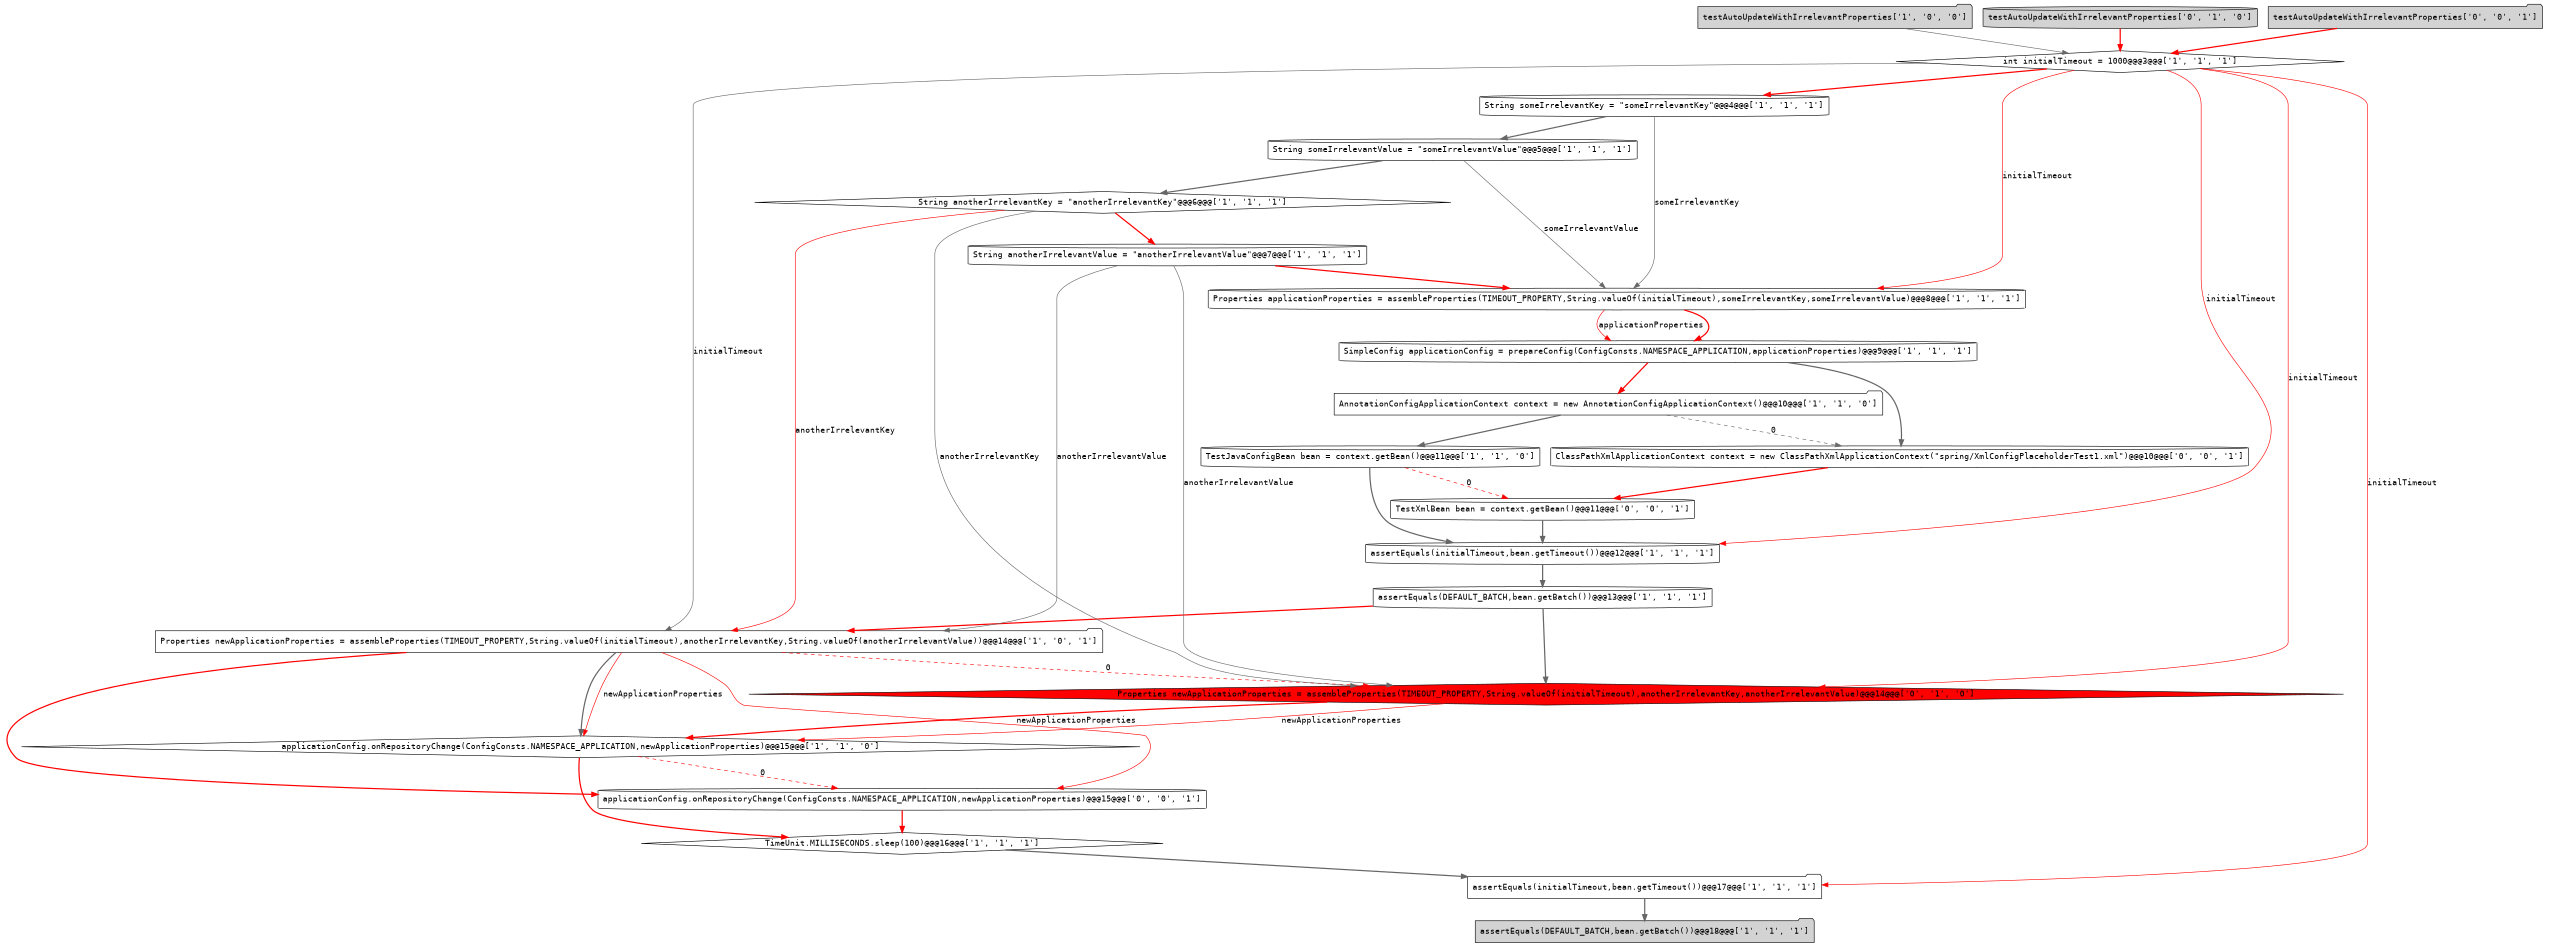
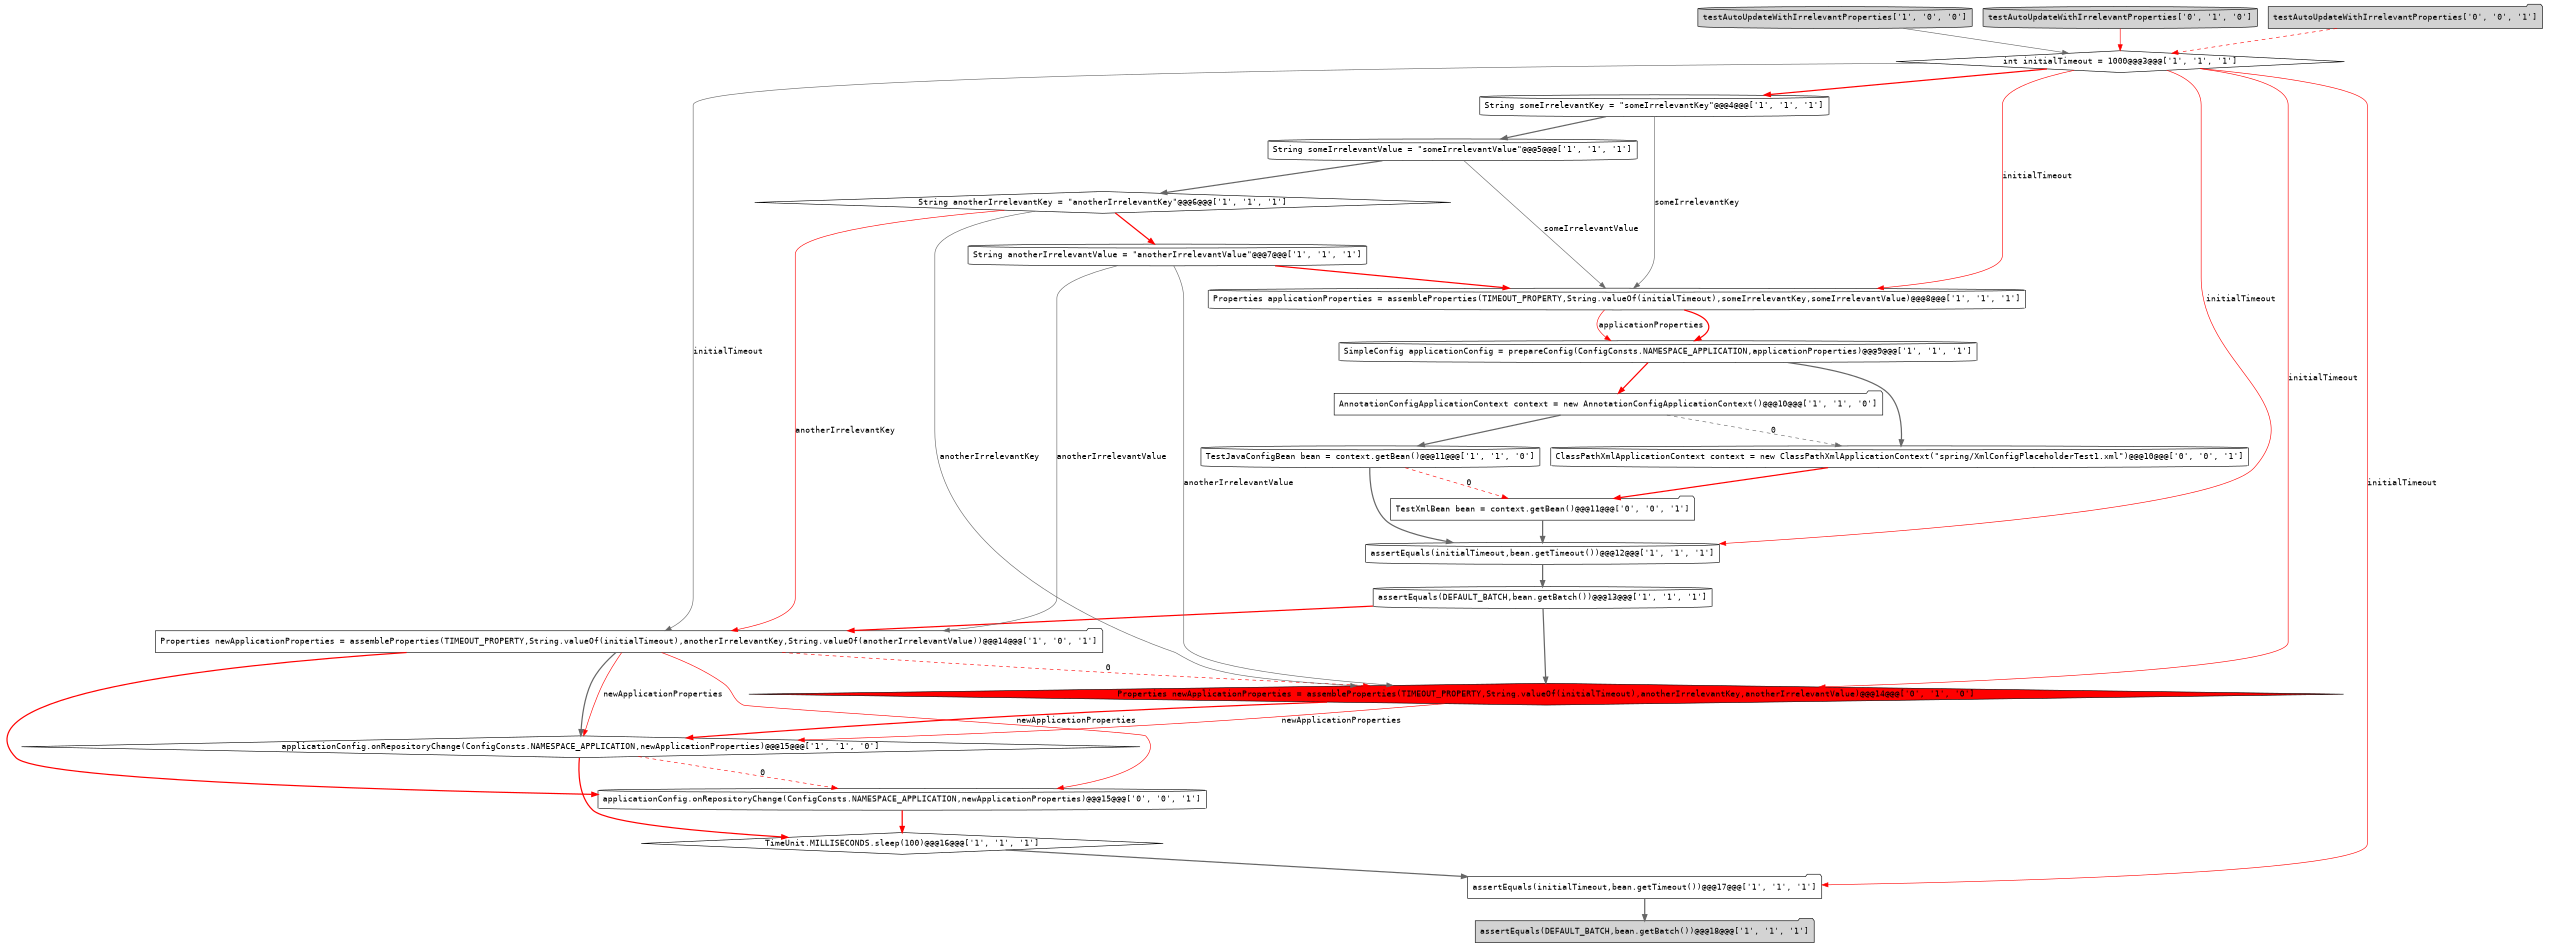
(1835, 18) -> (1835, 18)
(2120, 37) -> (2120, 37)
(2258, 40) -> (2258, 40)
(1543, 509) -> (1543, 509)
